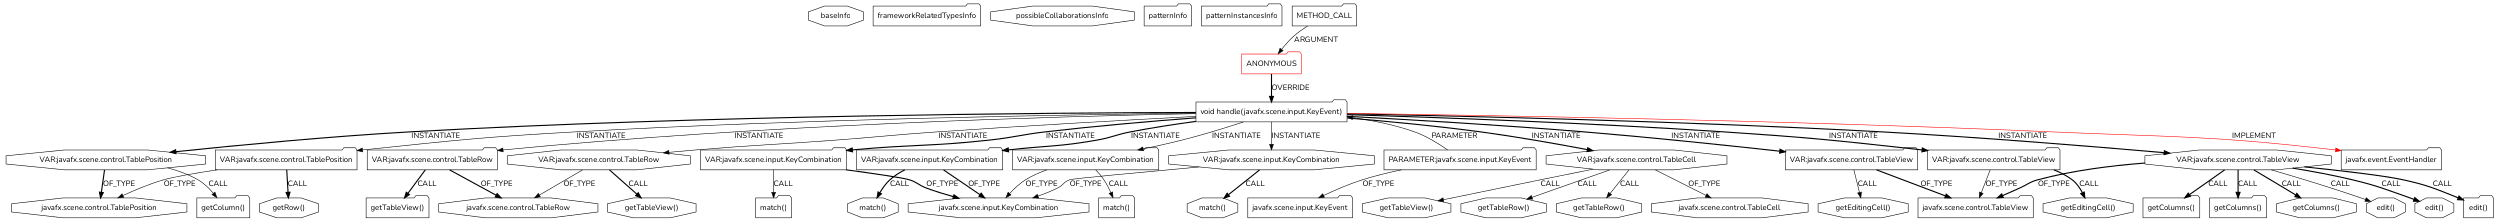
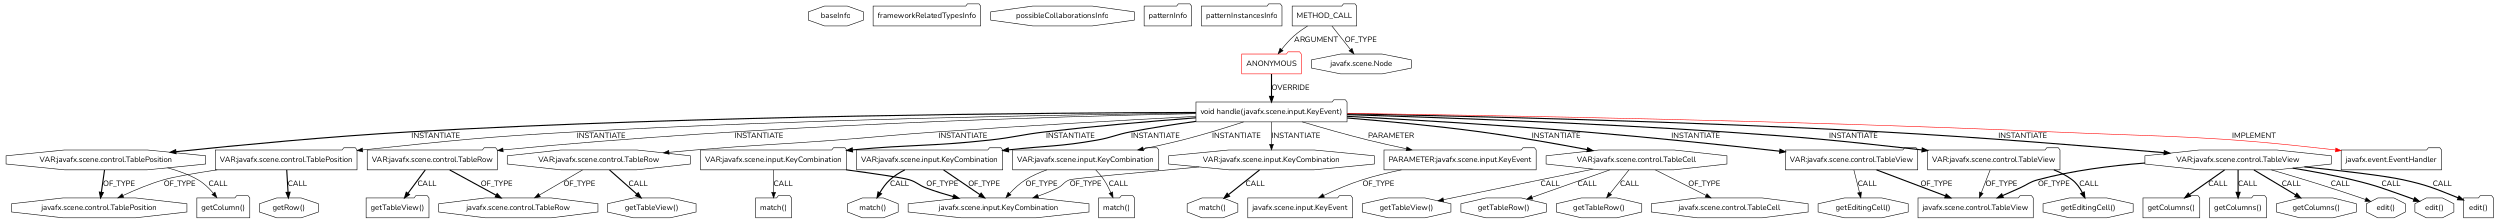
none -> (1361, 64)
(1402, 128) -> (1354, 136)
